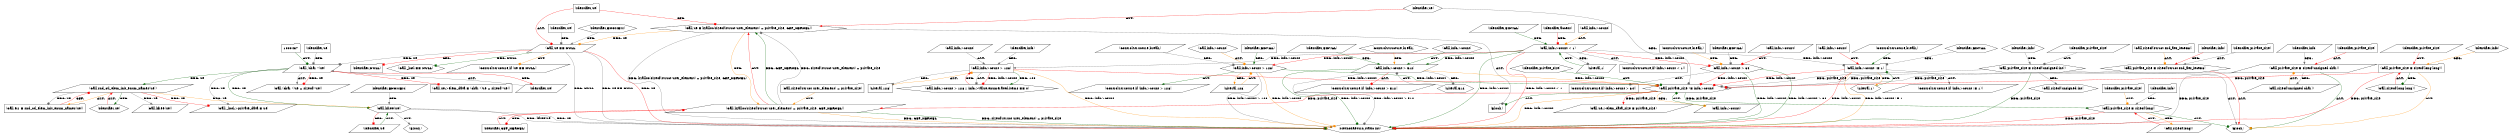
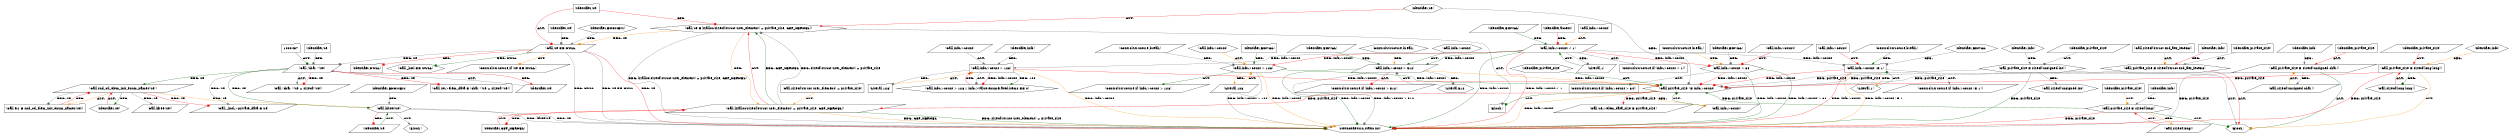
(81, 99) -> (81, 99)
(1882, 106) -> (1897, 106)
